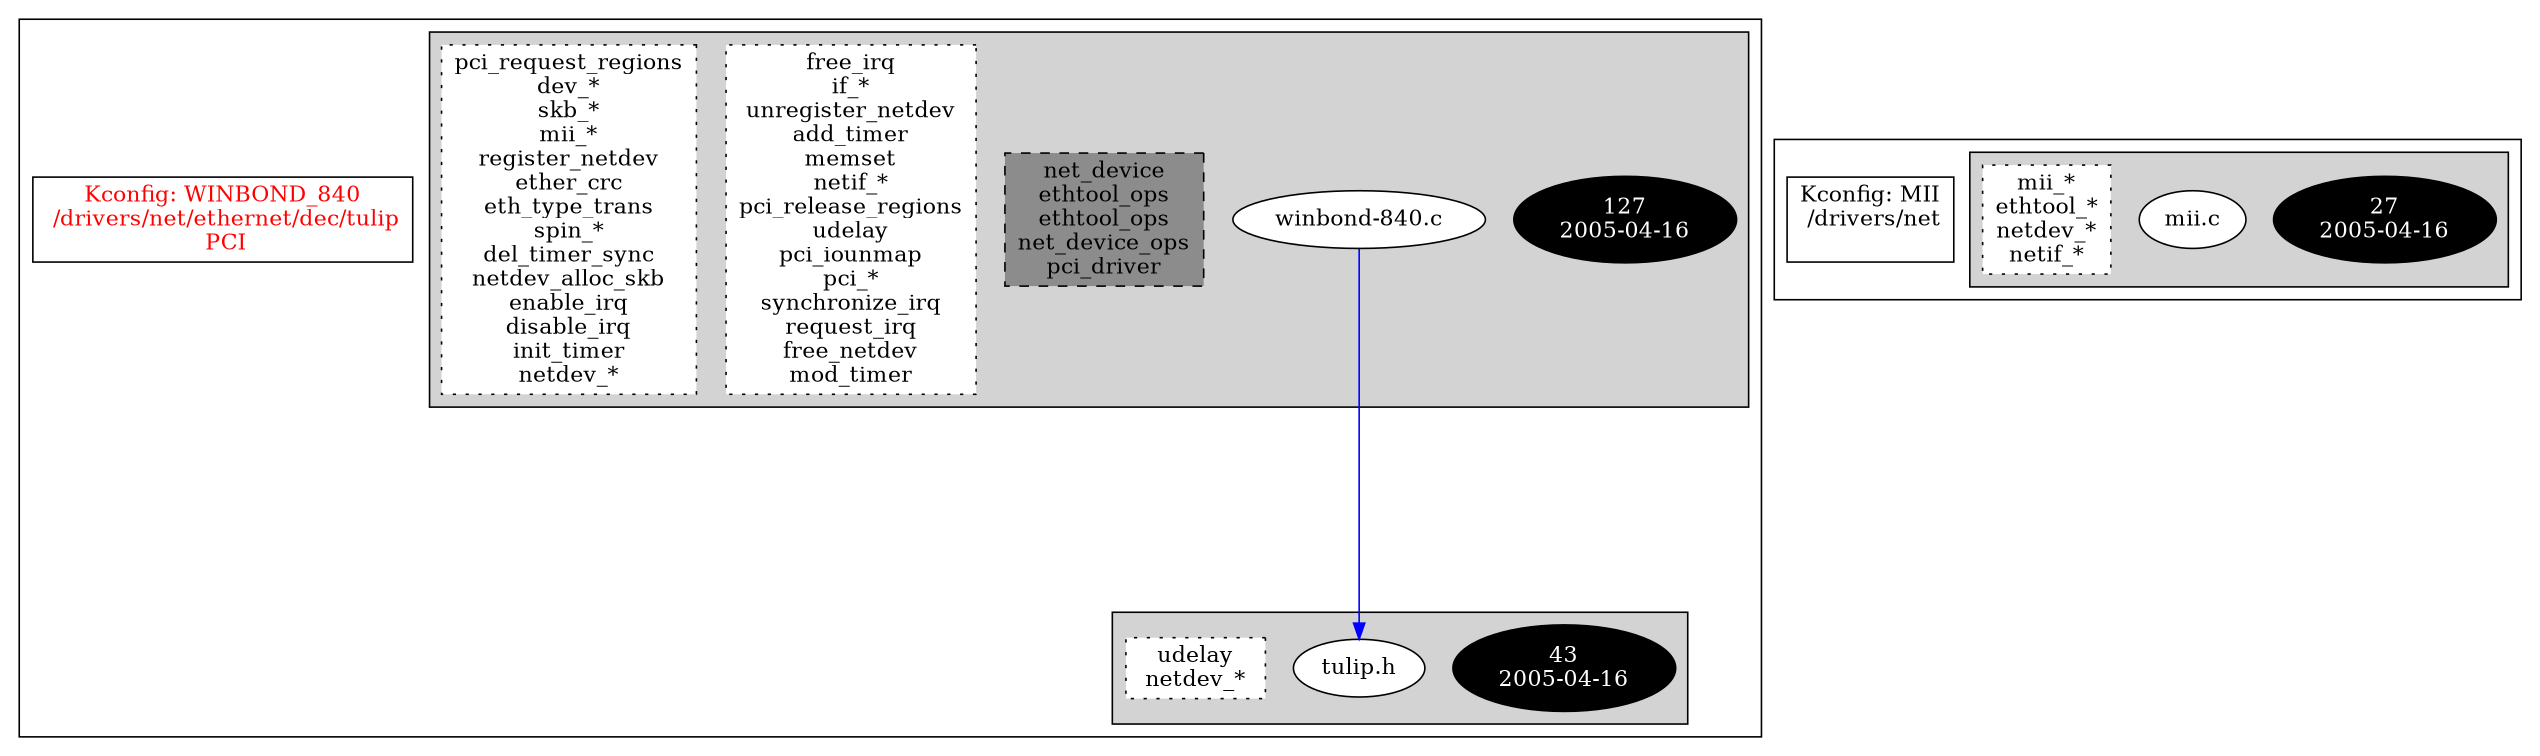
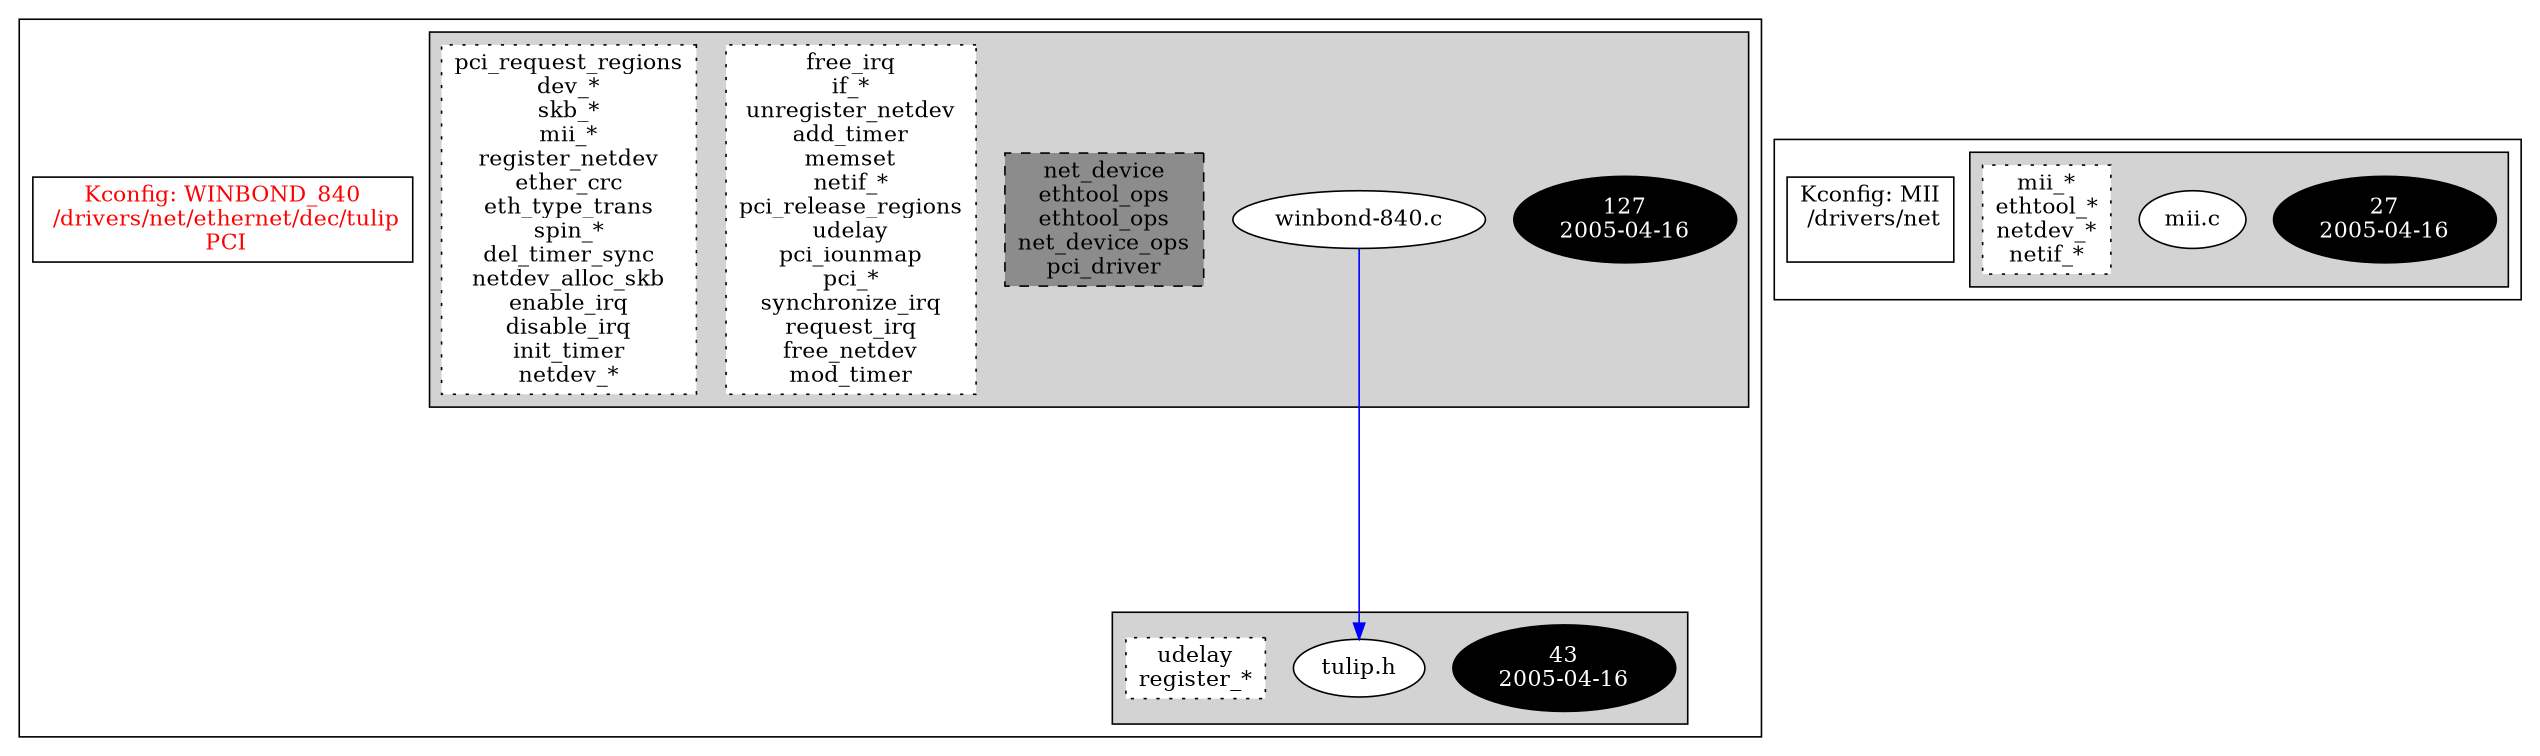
(1196, 668) -> (1196, 668)
